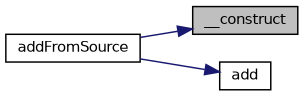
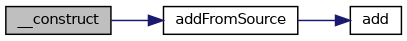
(159, 34) -> (130, 20)
